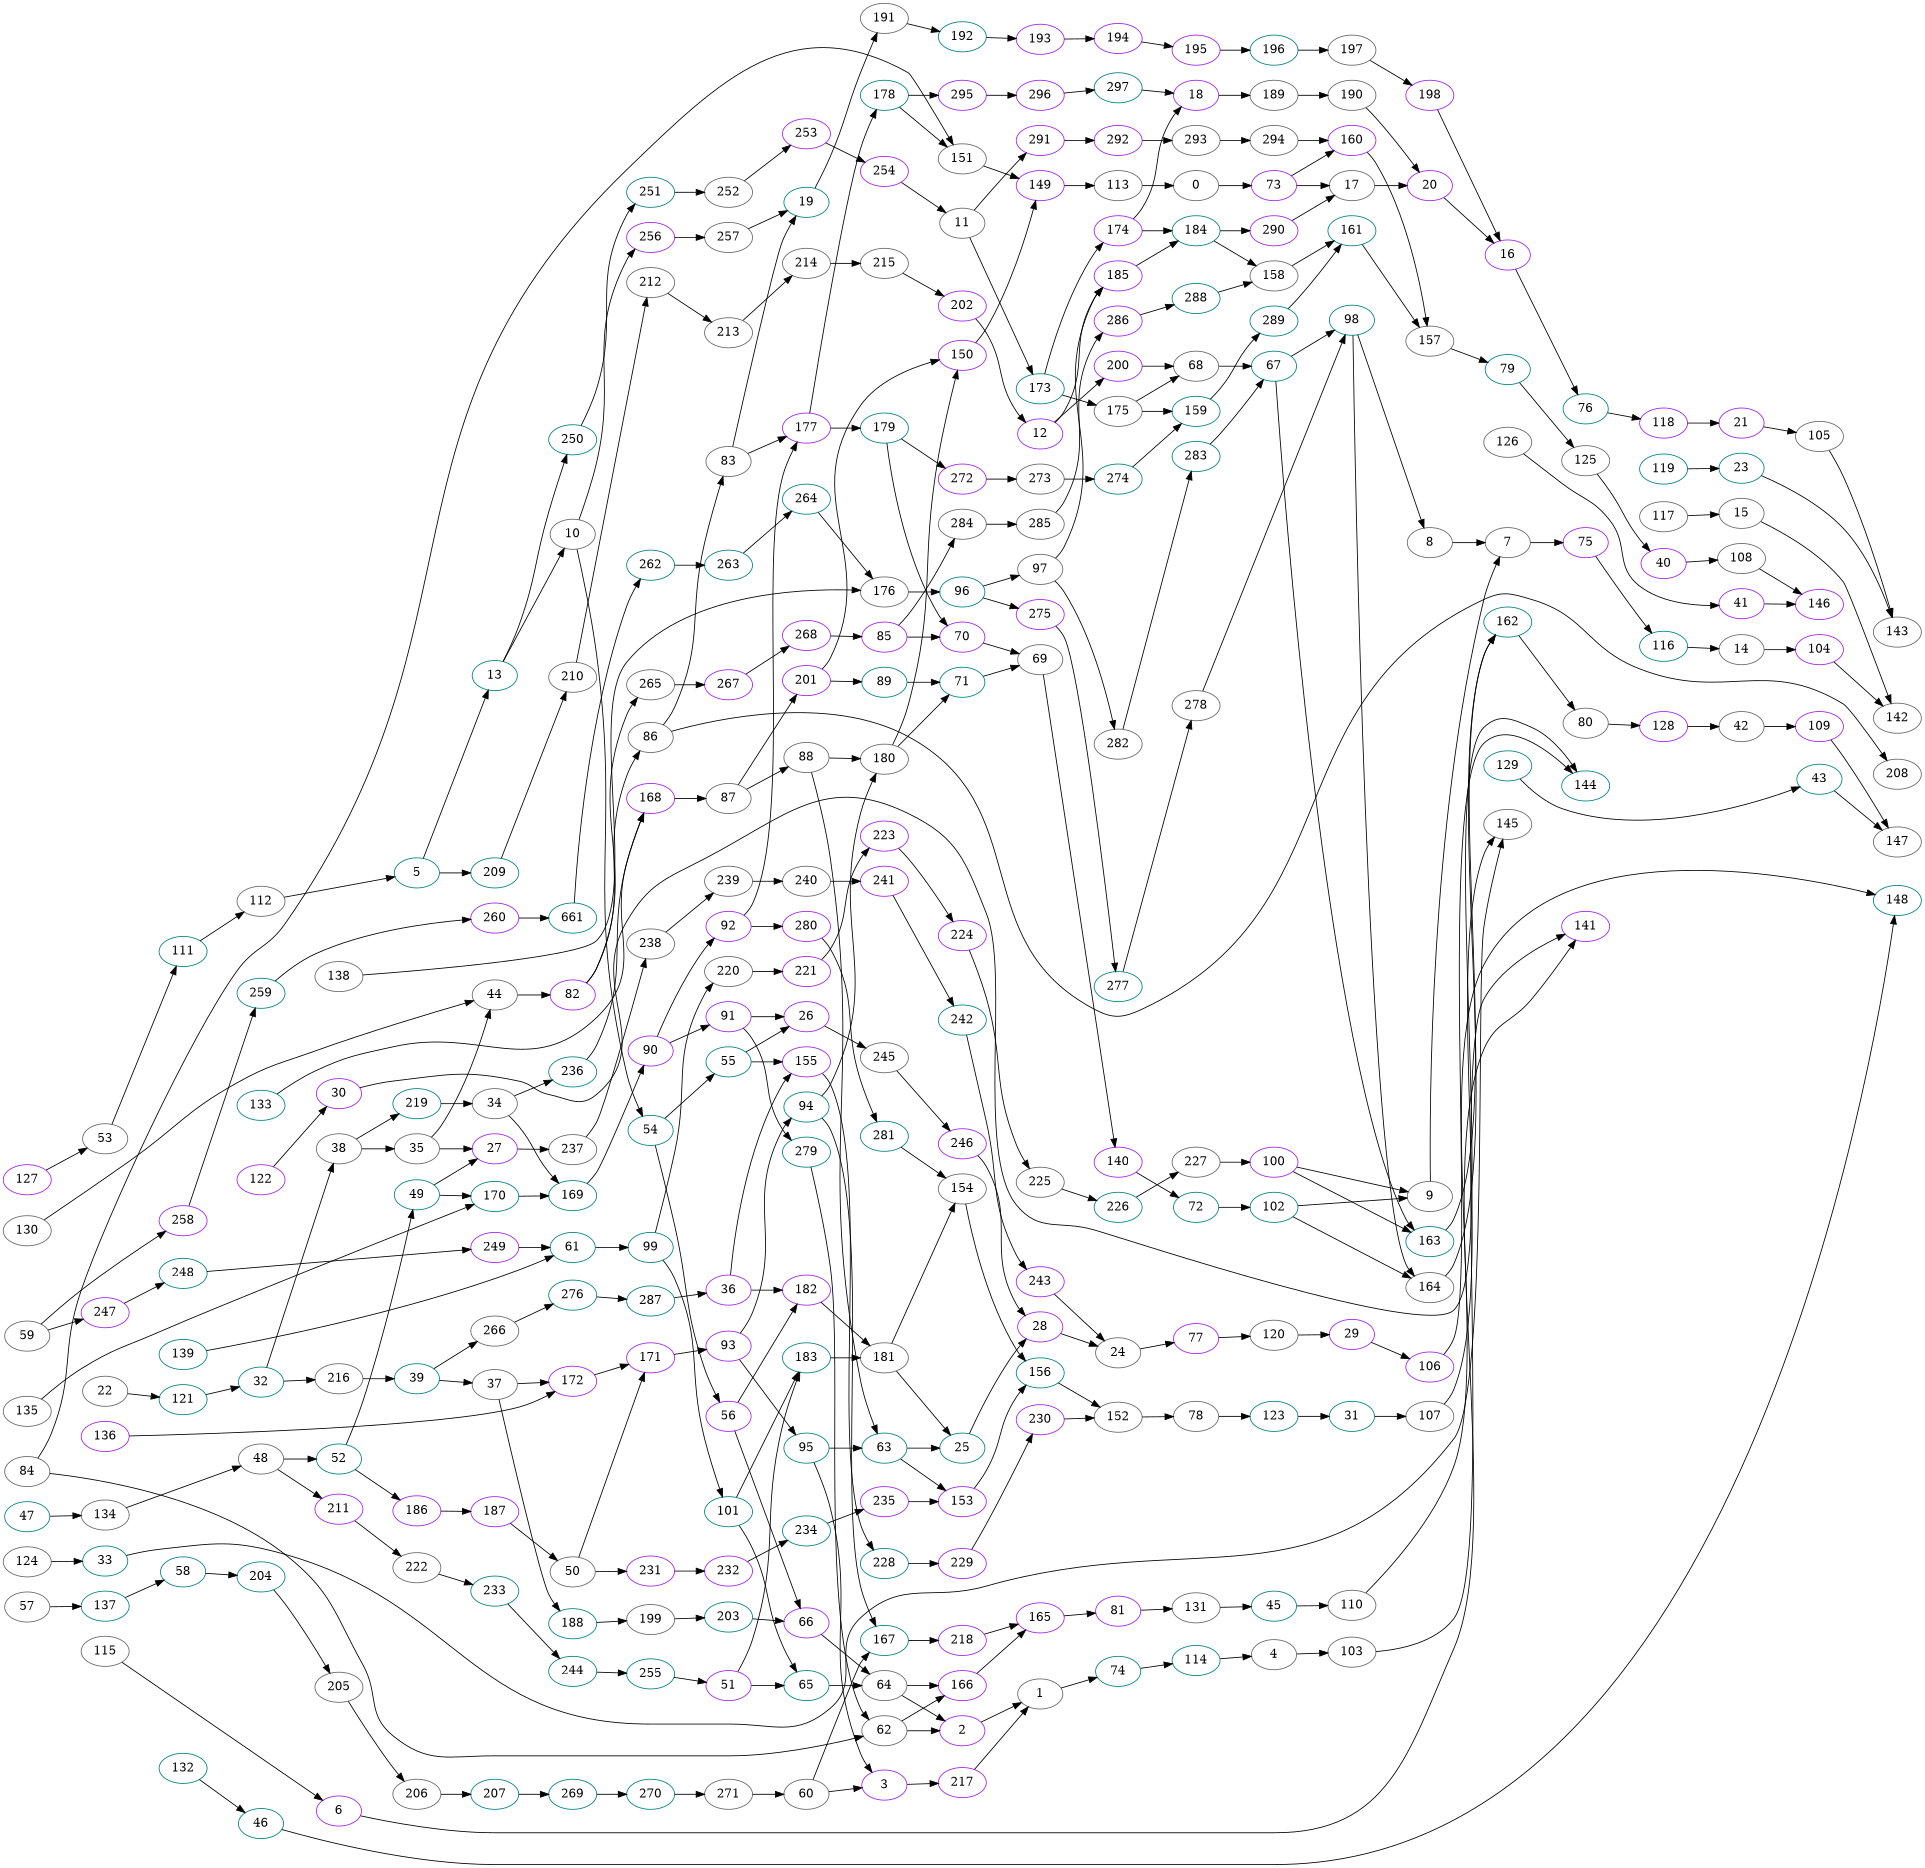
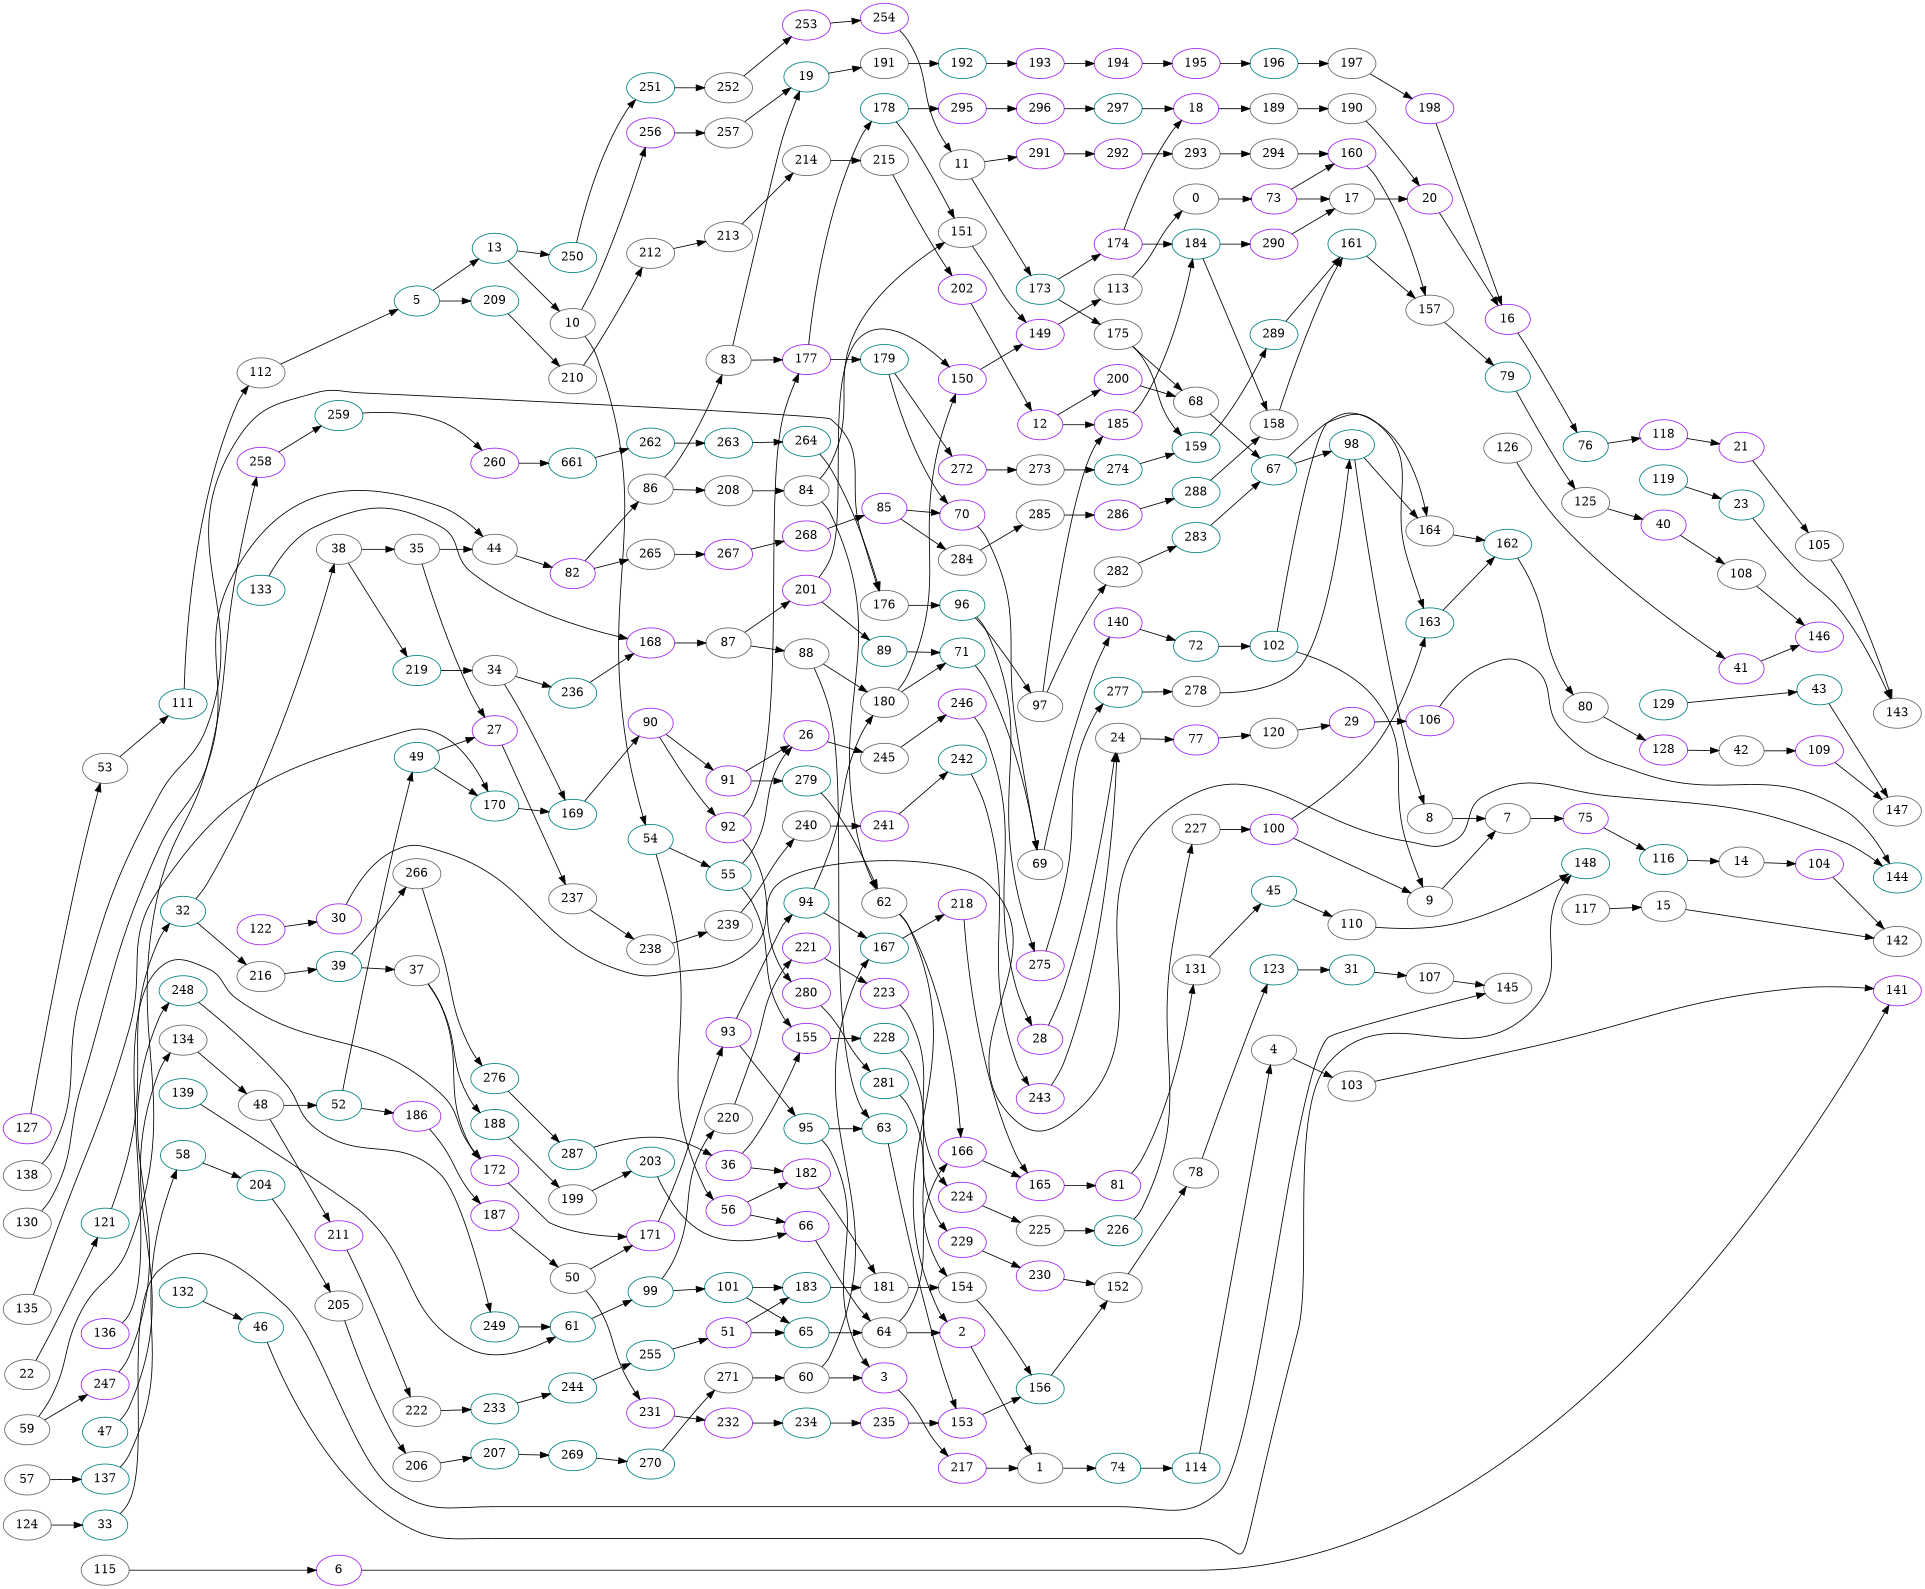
none -> (764, 491)
(495, 1247) -> (495, 1327)
(962, 1448) -> none
